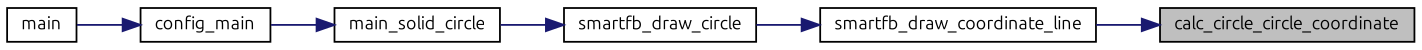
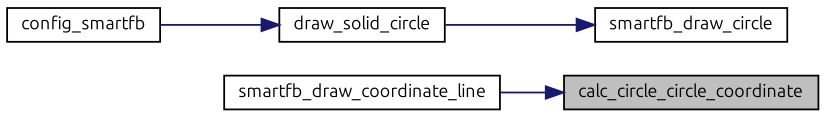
(42, 25) -> none
(205, 25) -> (84, 25)
(417, 25) -> (362, 25)
(779, 25) -> none
